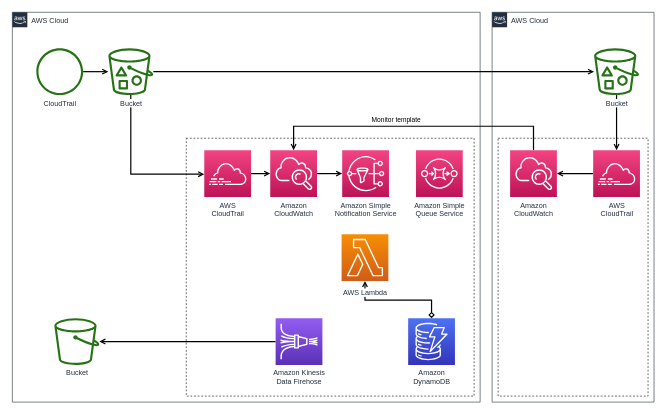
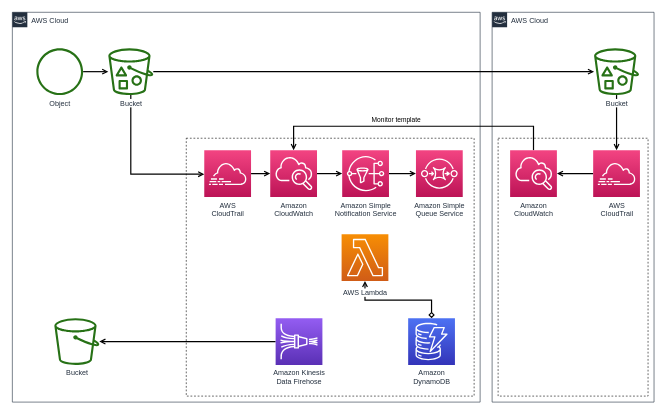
(60, 104) -> (60, 104)
none -> (401, 174)
